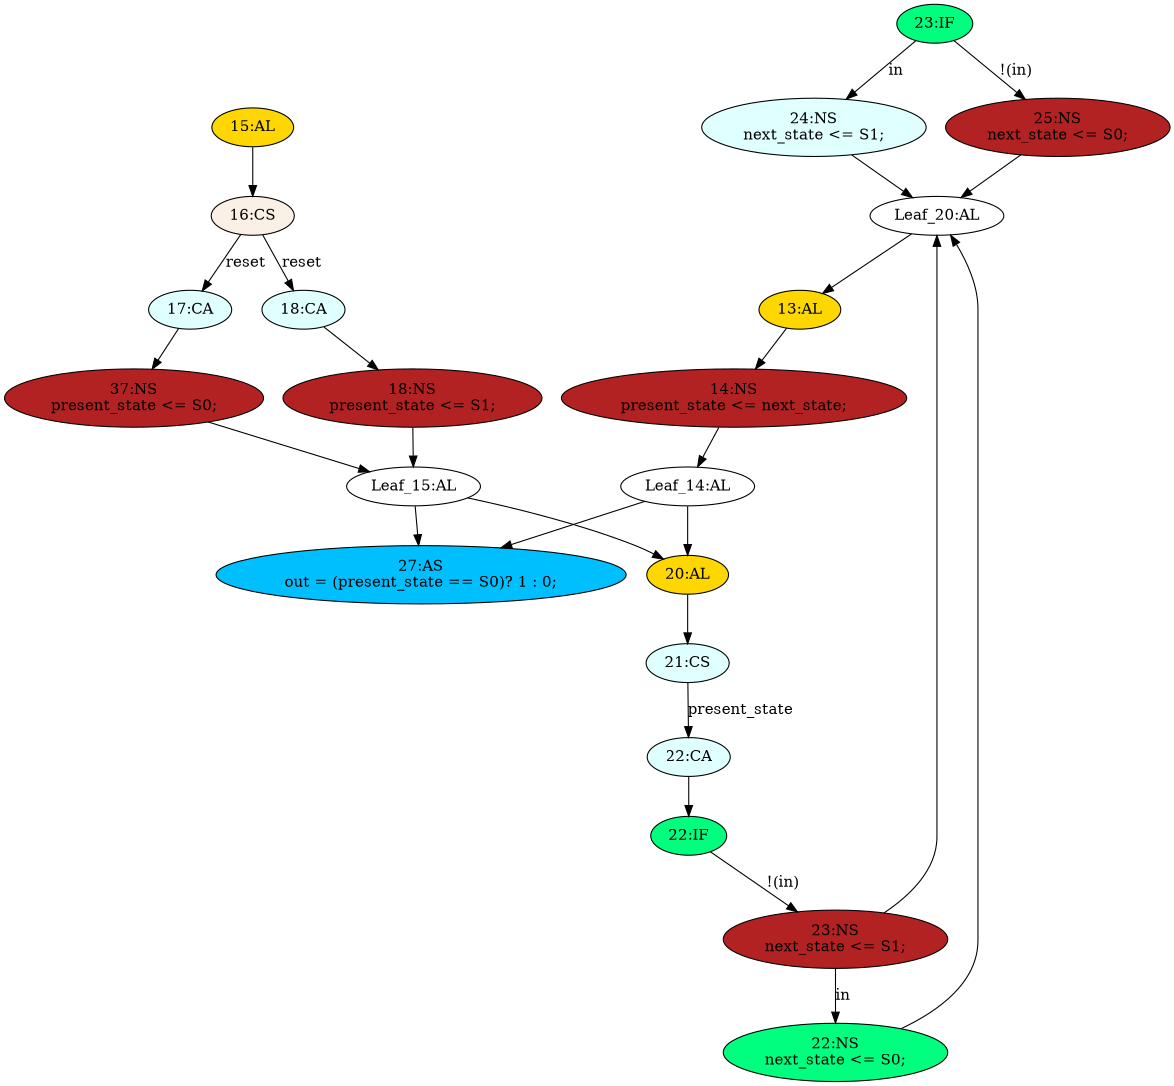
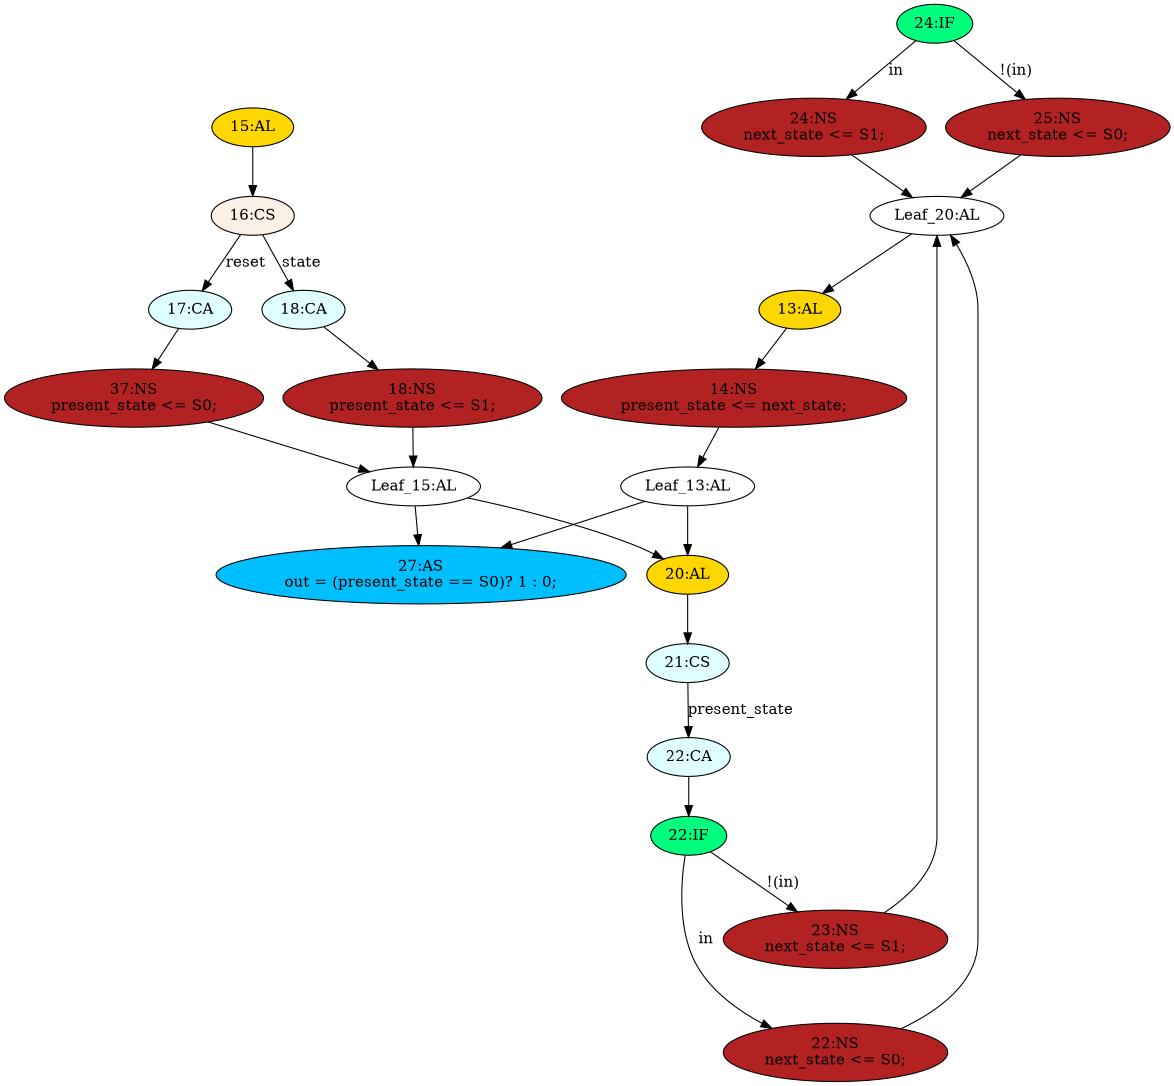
(935, 24) -> (935, 24)
(814, 127) -> (814, 127)
(302, 263) -> (302, 263)
(688, 486) -> (688, 486)
(836, 990) -> (692, 955)
(836, 1052) -> (836, 1052)
